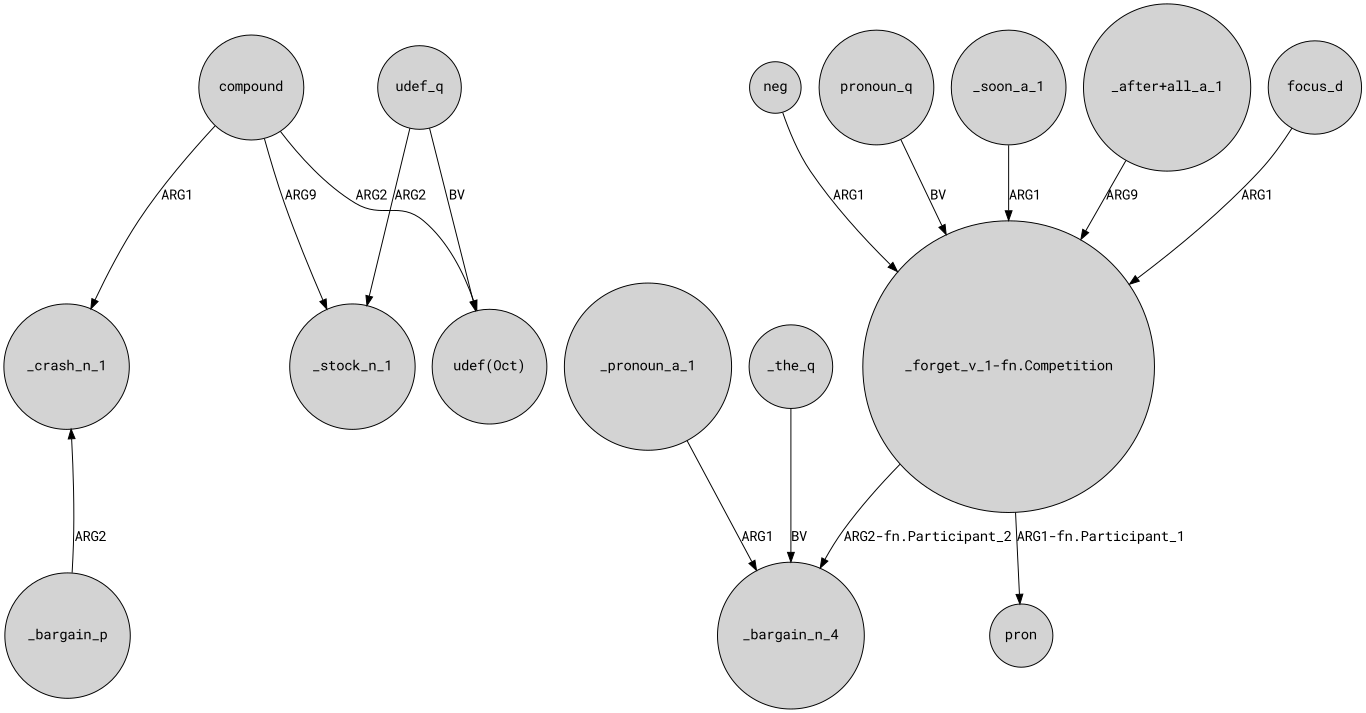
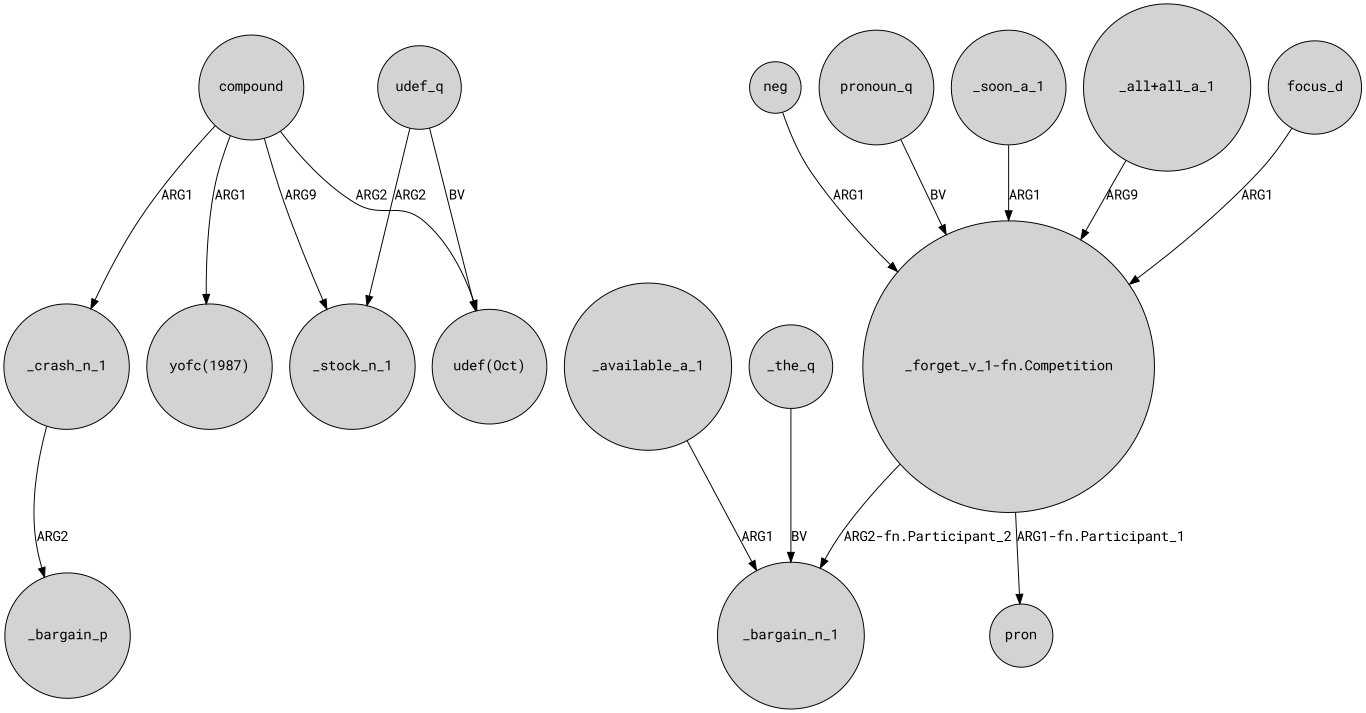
(1167, 88) -> (1167, 88)
none -> (210, 367)
(648, 367) -> (648, 367)
(74, 506) -> (35, 497)
(791, 636) -> (791, 636)
